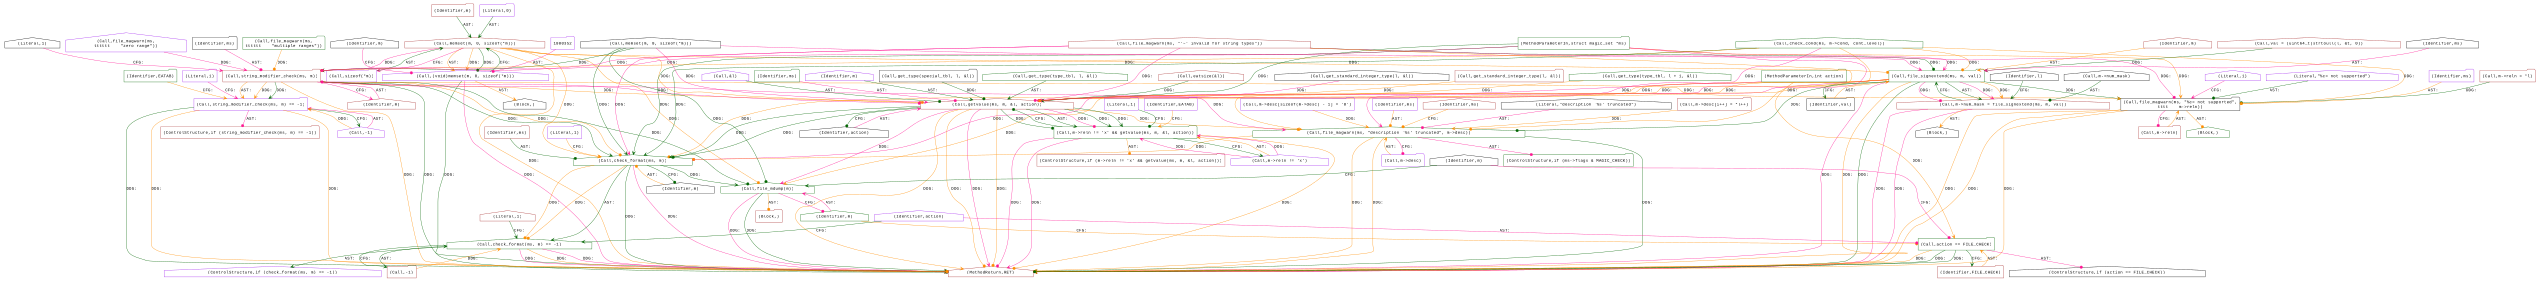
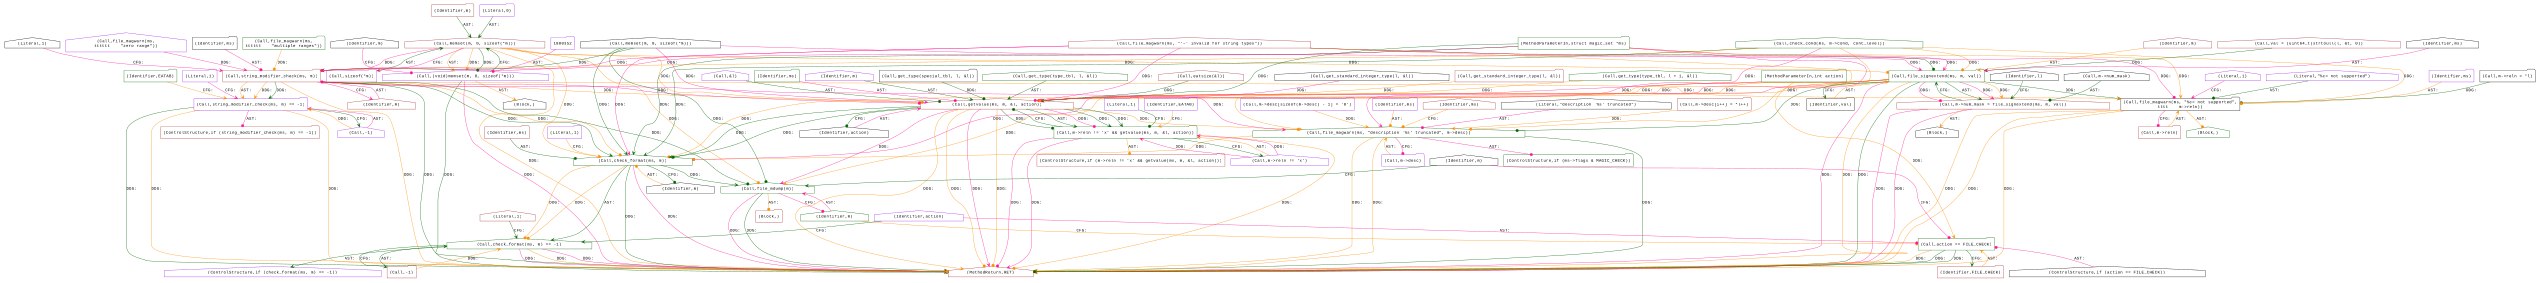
(2508, 76) -> (2508, 76)
(2033, 259) -> (2046, 254)
